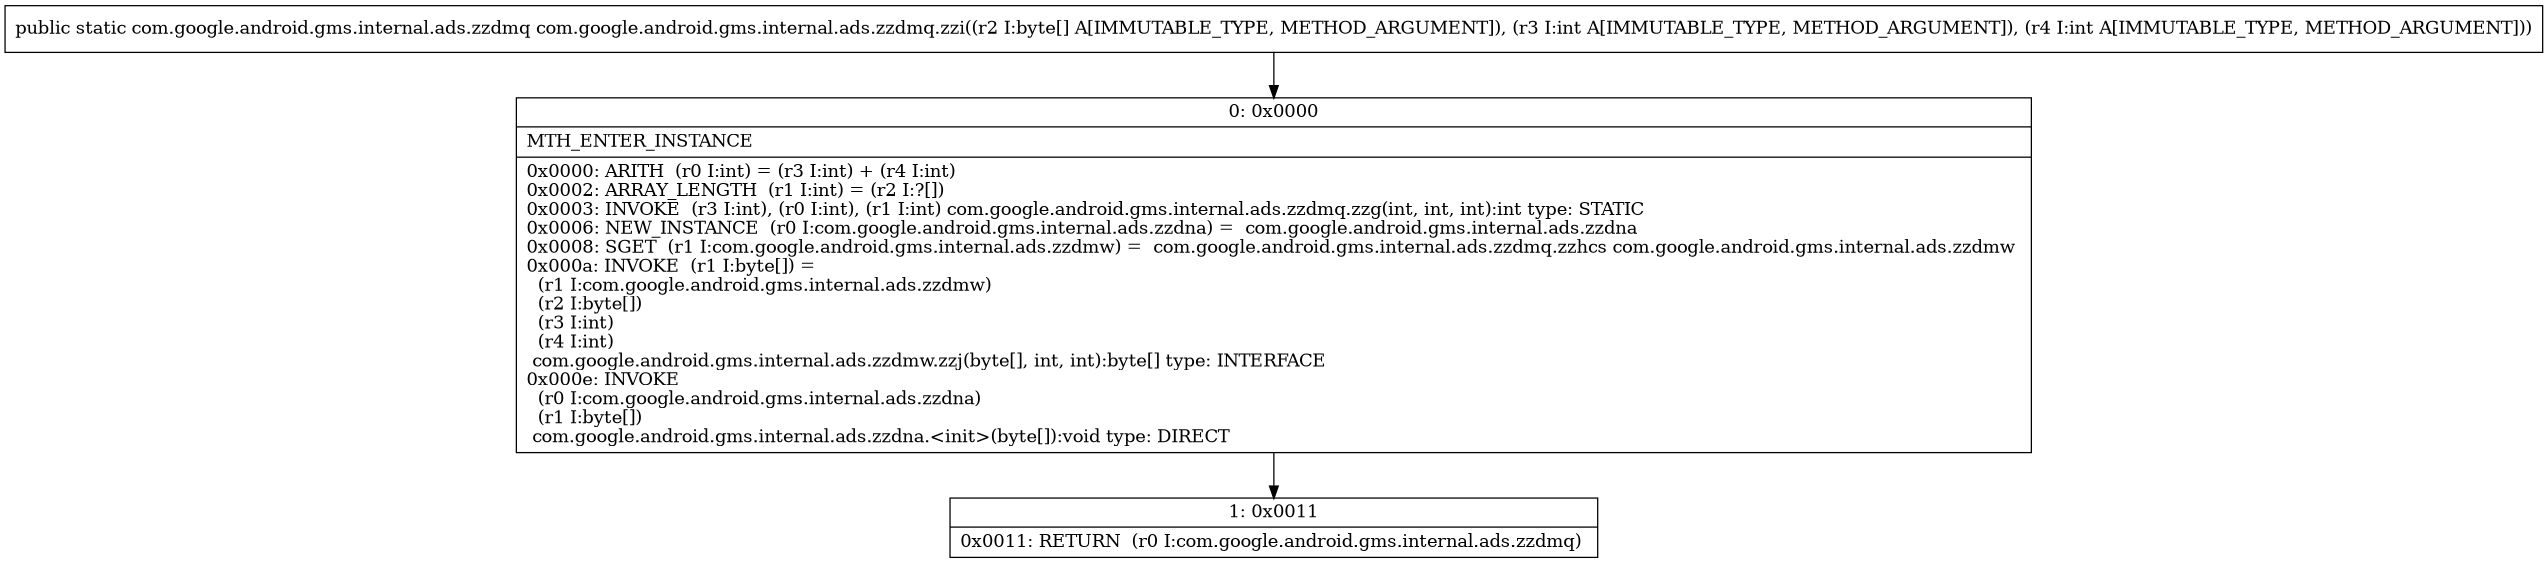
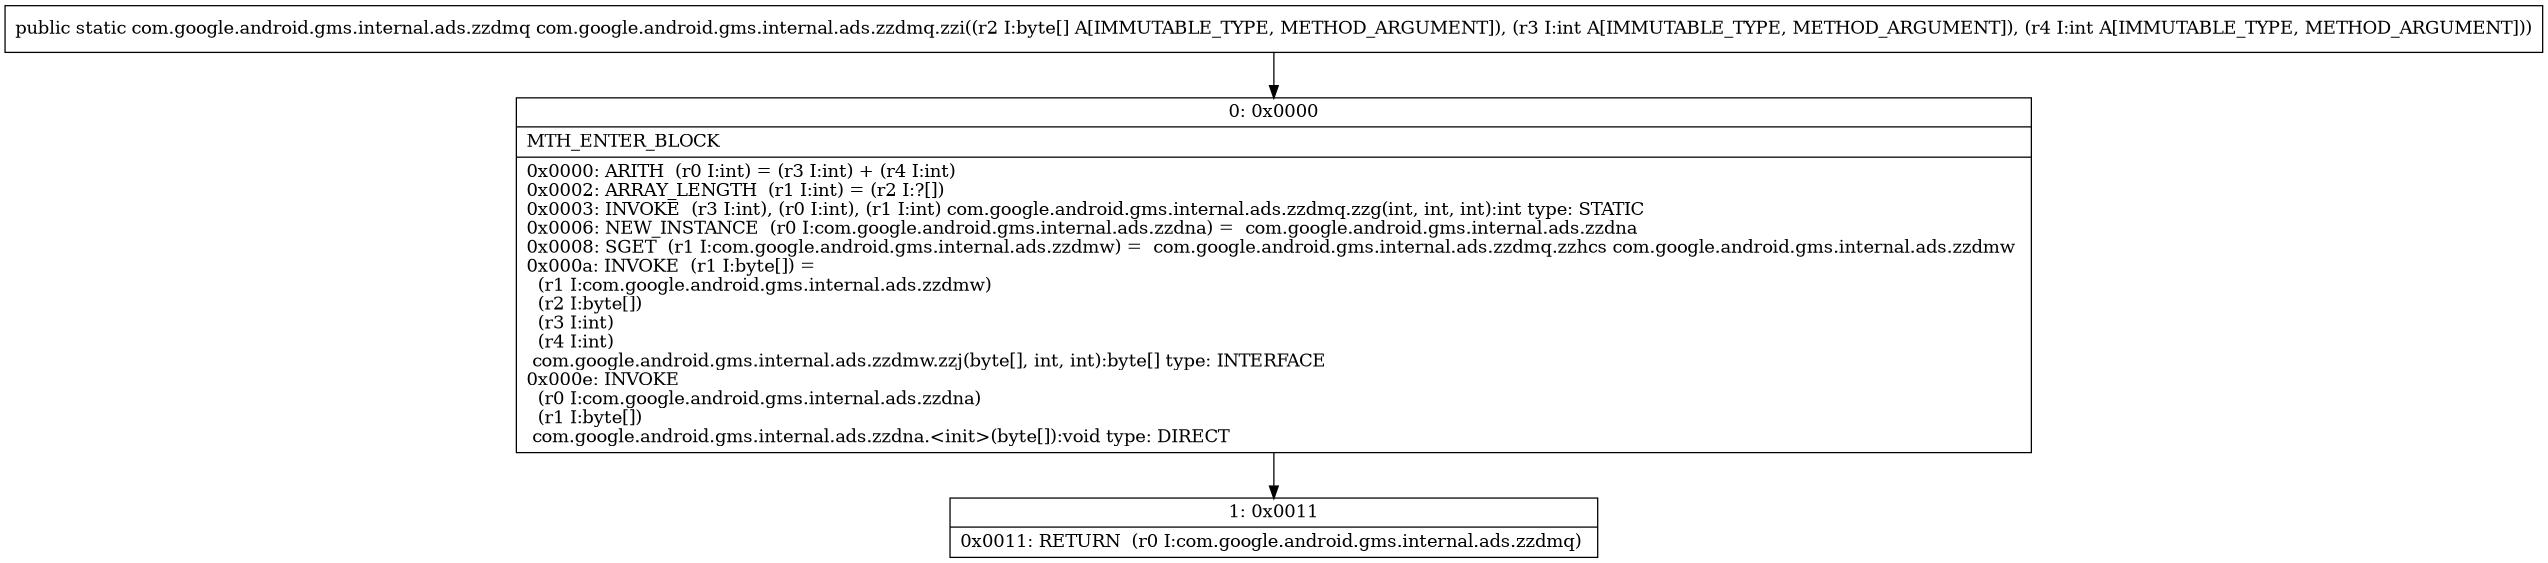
(640, 141) -> (624, 141)
